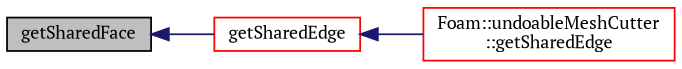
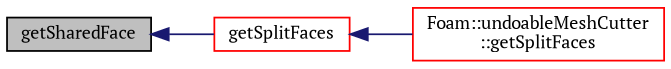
(287, 34) -> (282, 34)
(549, 34) -> (539, 34)
